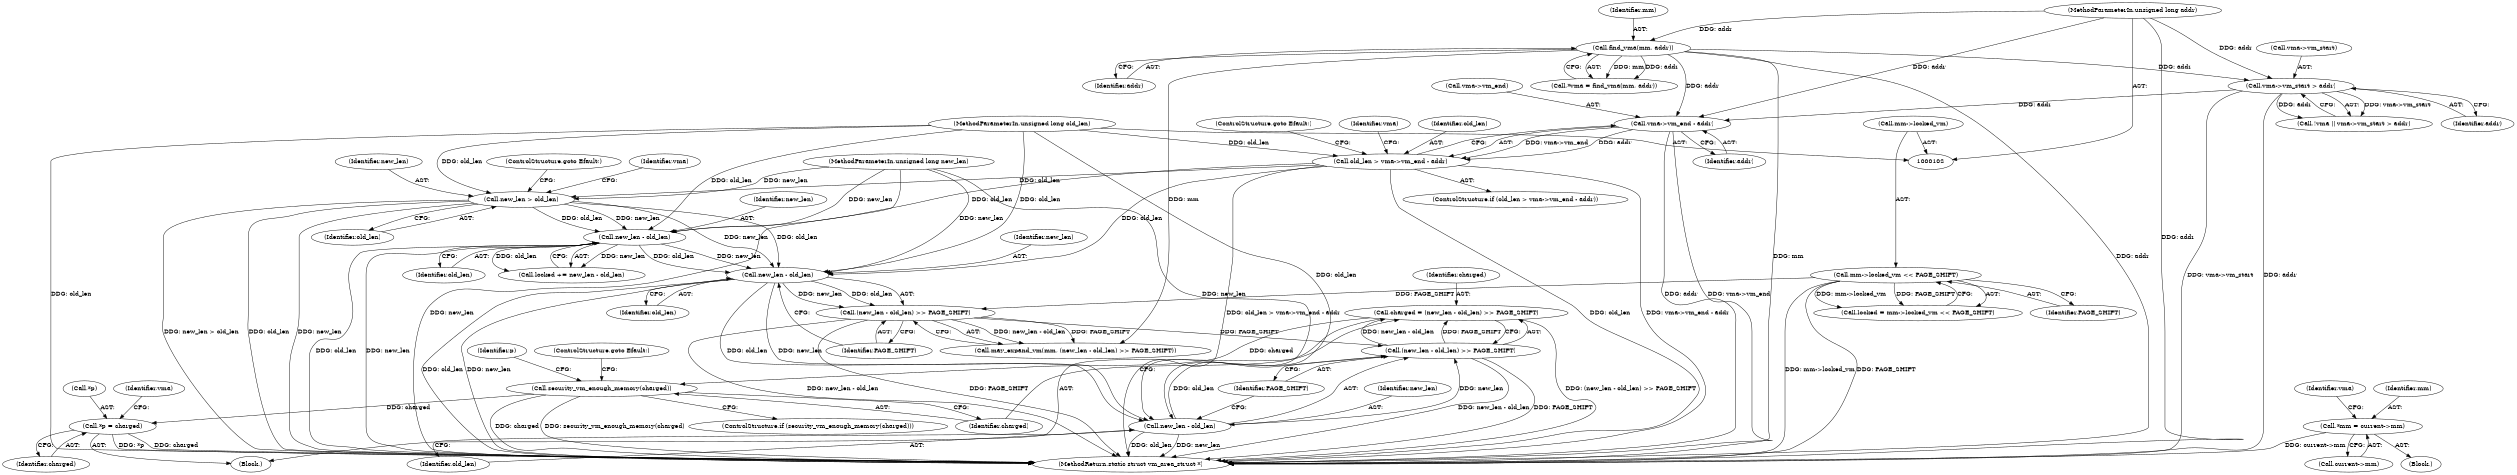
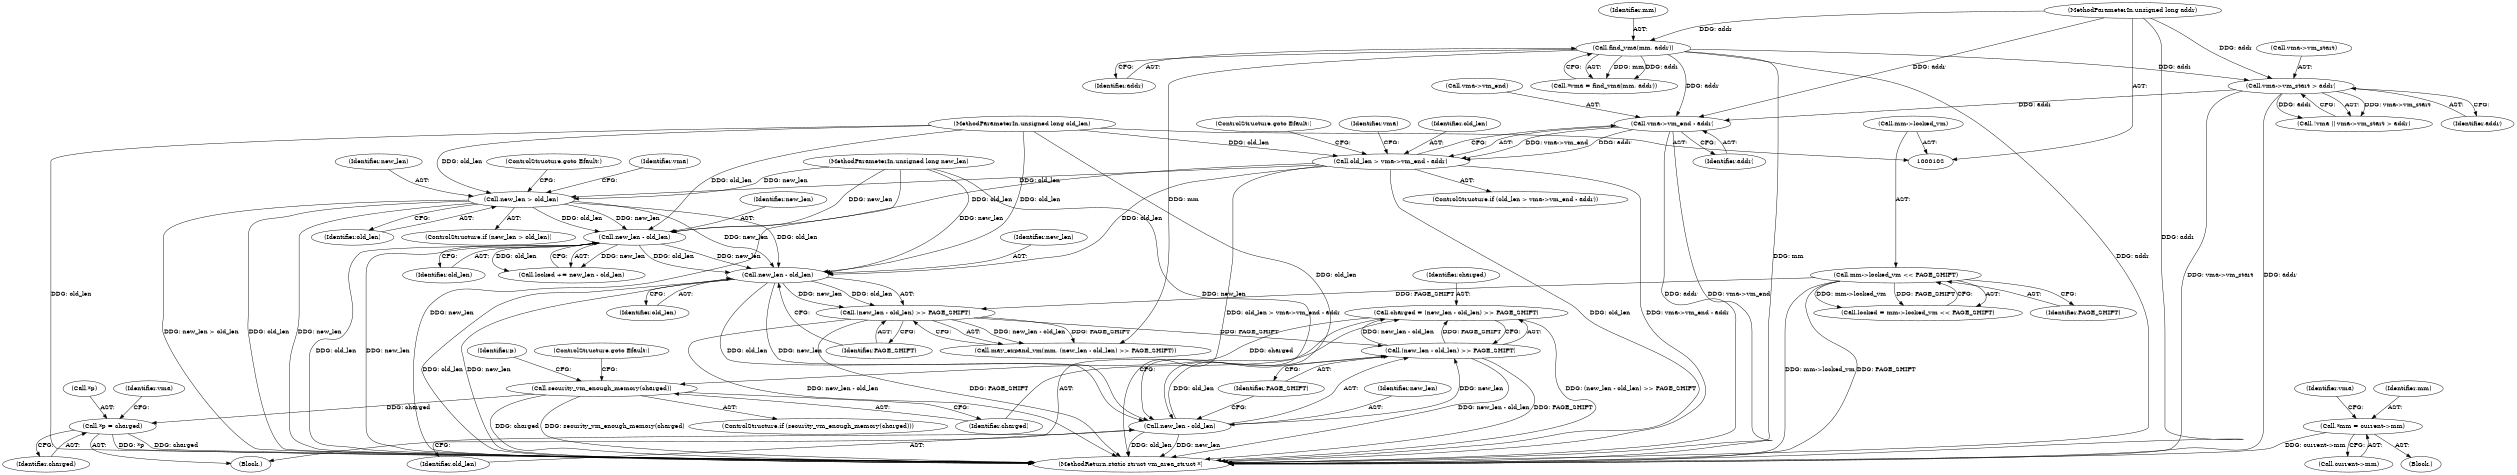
none -> (489, 237)
(731, 408) -> (731, 408)
